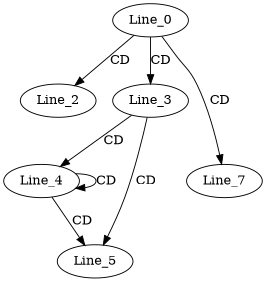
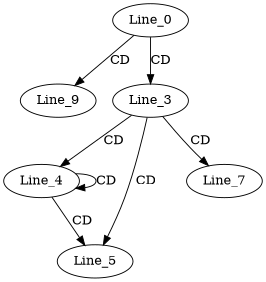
(200, 91) -> (182, 138)
(58, 101) -> (58, 101)
